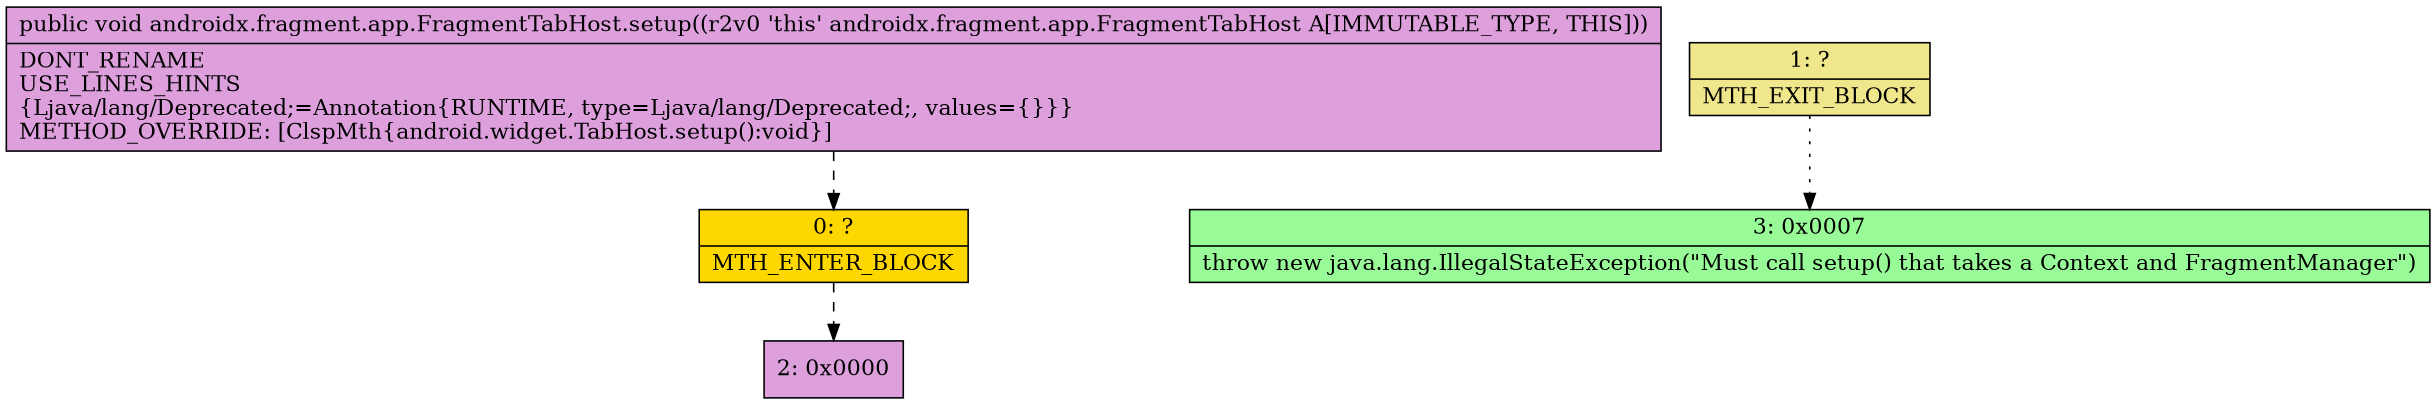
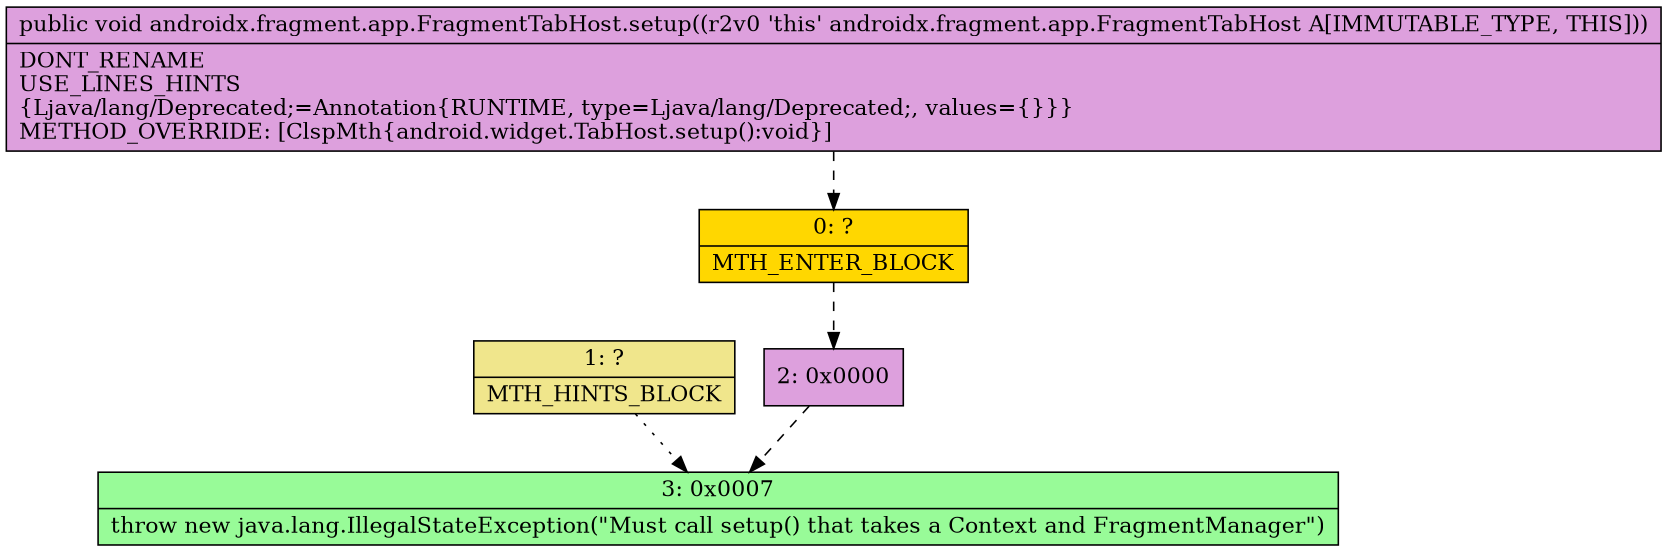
(1810, 96) -> (604, 395)
none -> (785, 433)
